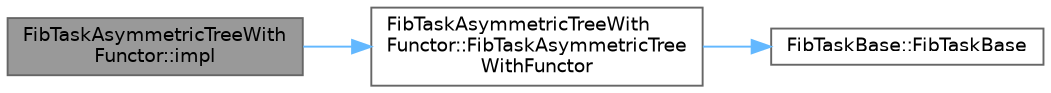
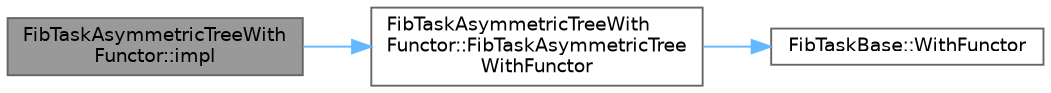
(907, 47) -> (907, 47)
